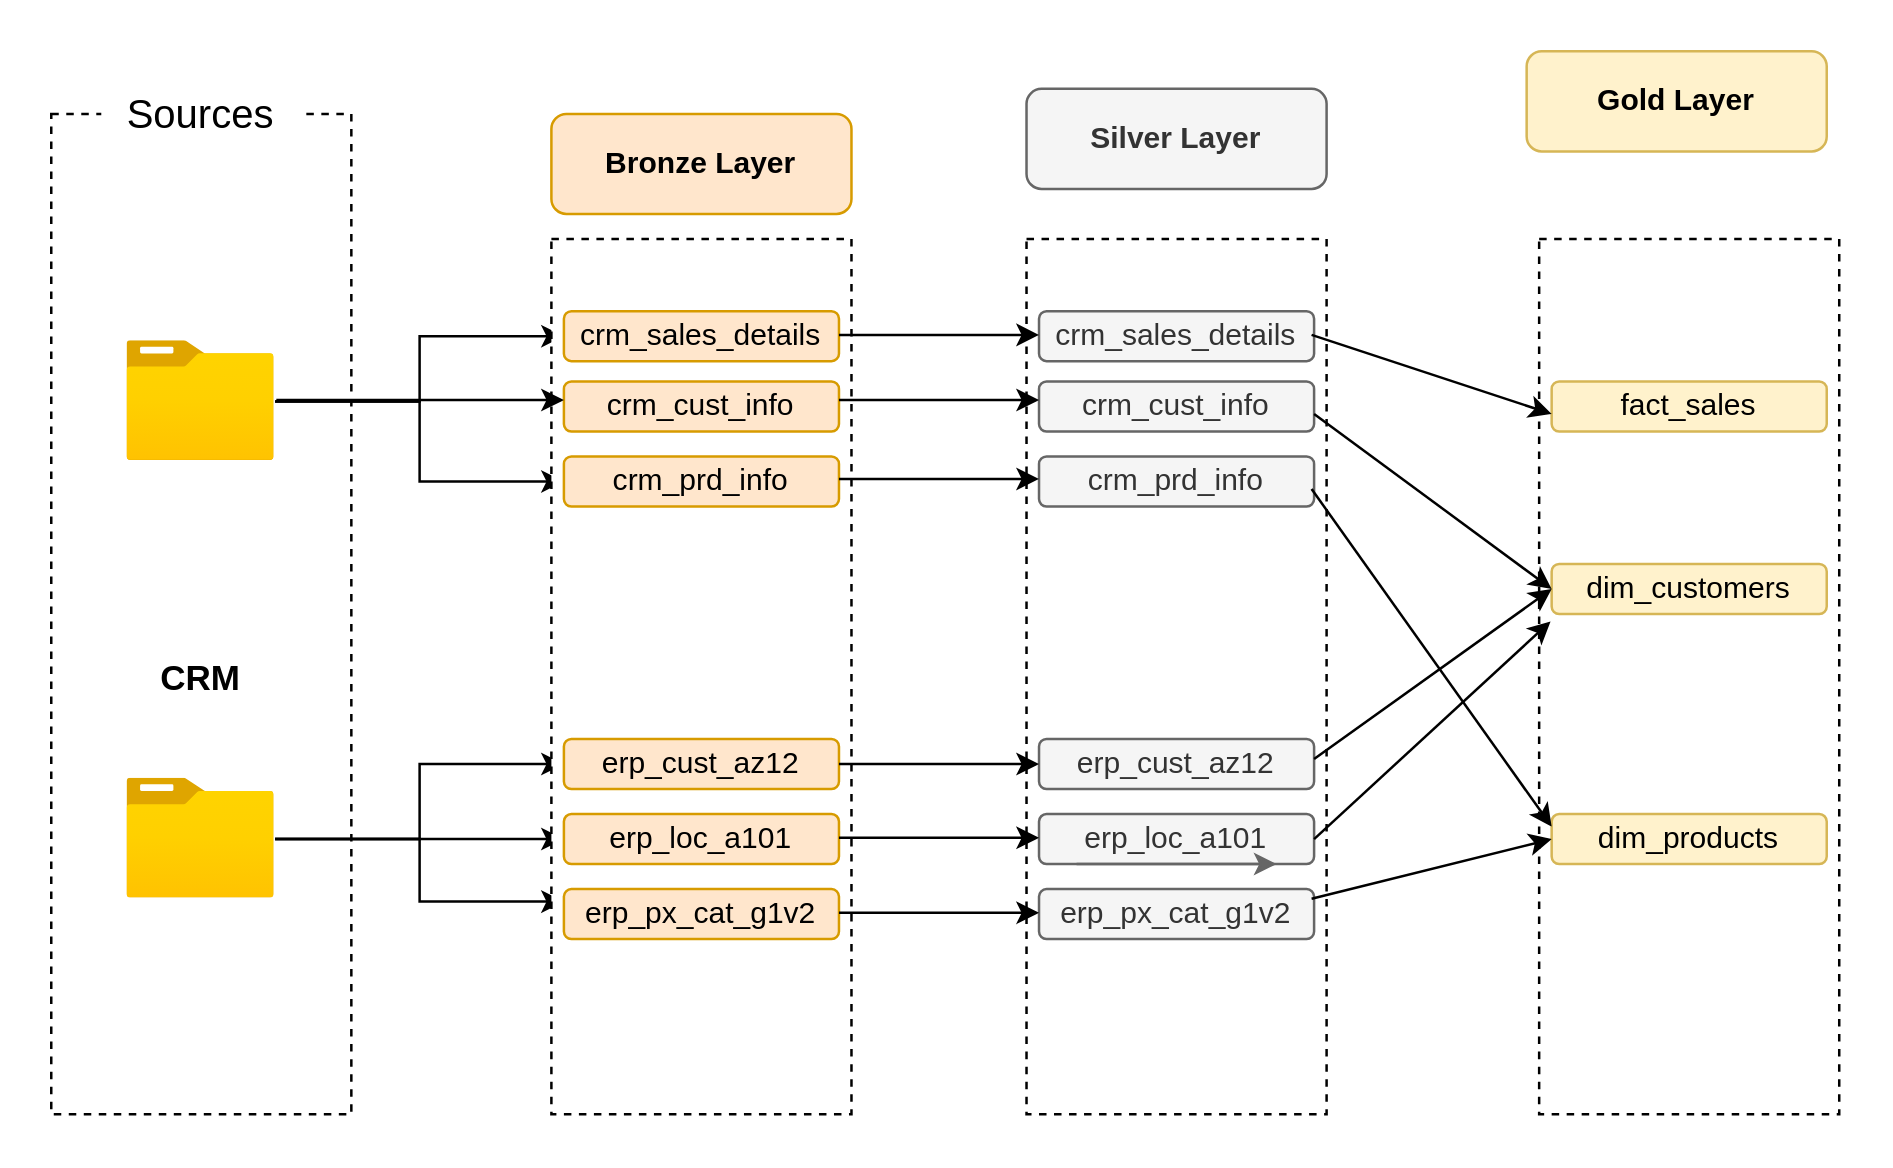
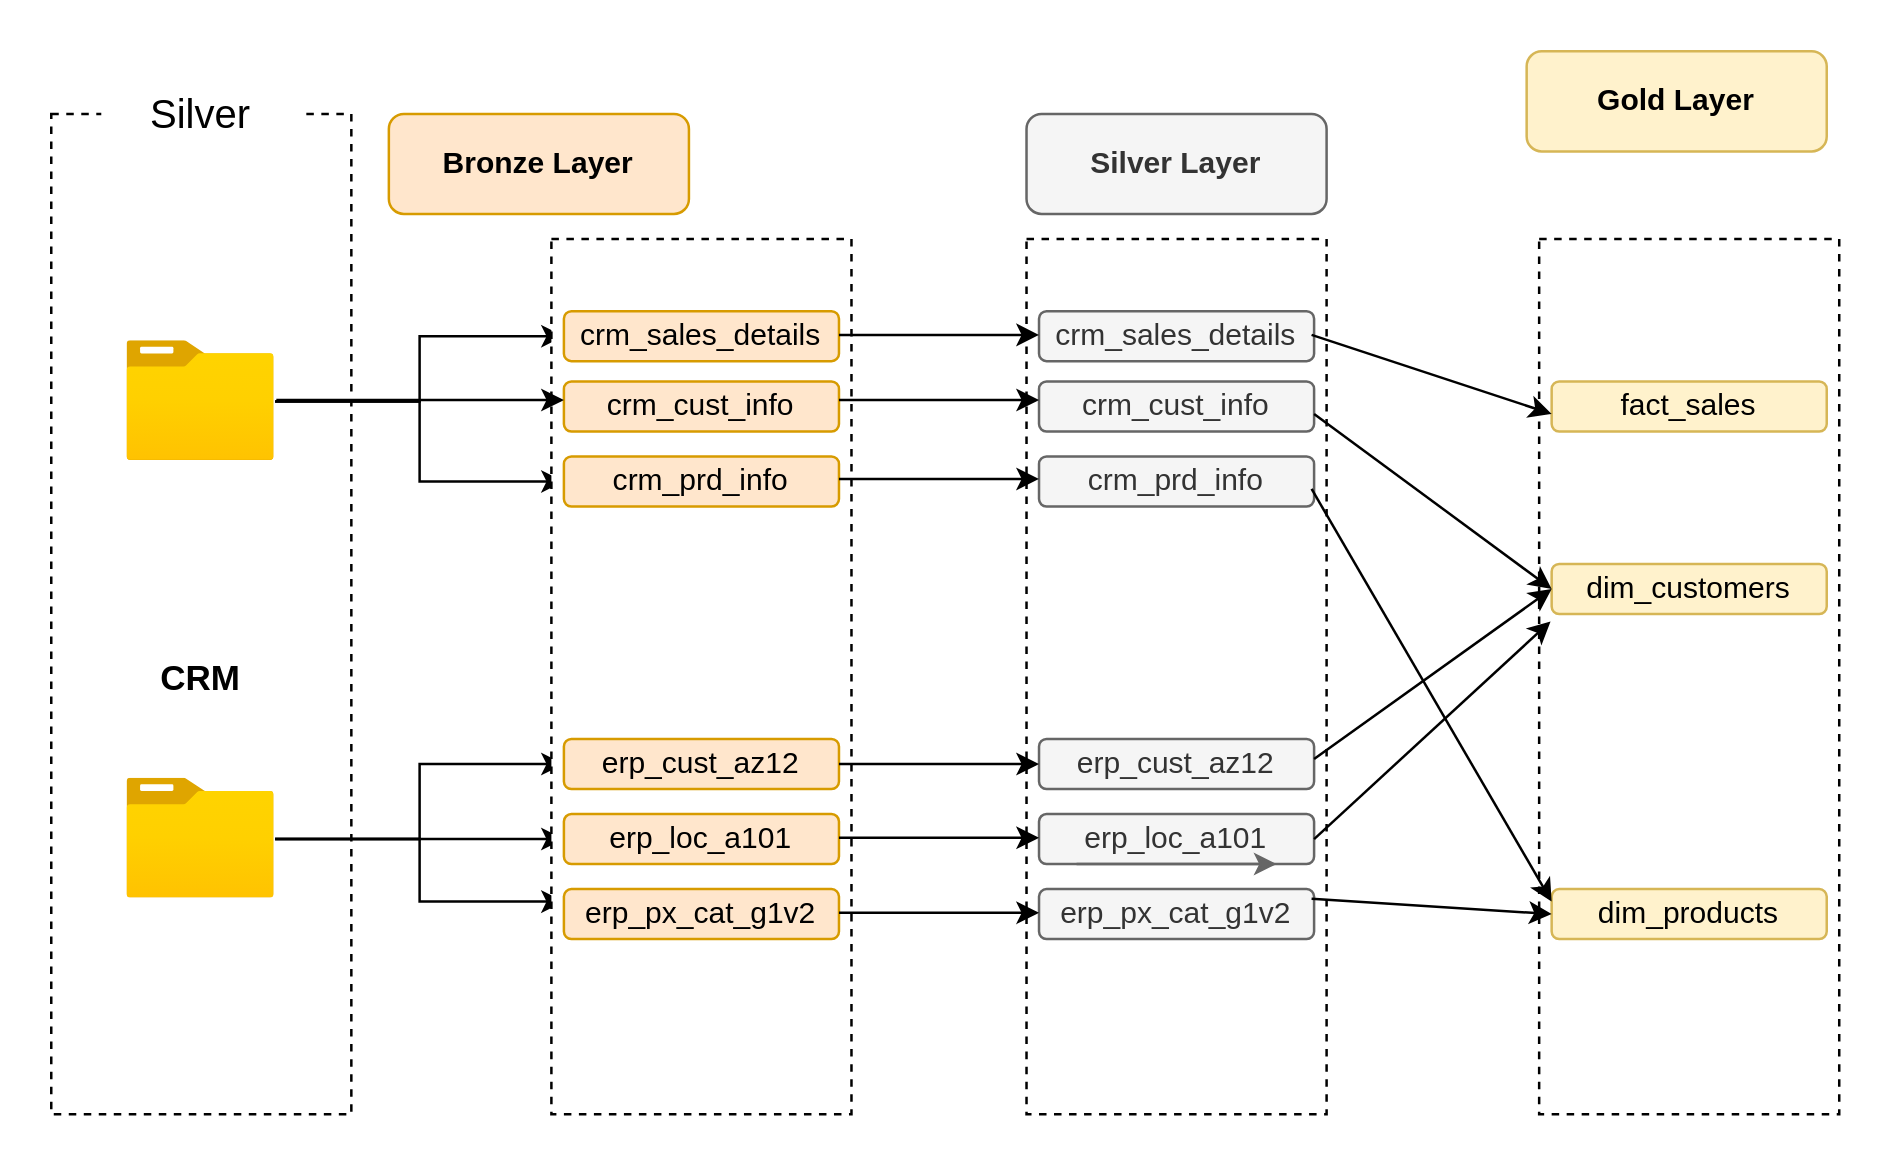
(201, 114) -> (201, 114)
(1176, 139) -> (1176, 164)
(701, 164) -> (539, 164)
(1689, 839) -> (1689, 914)
